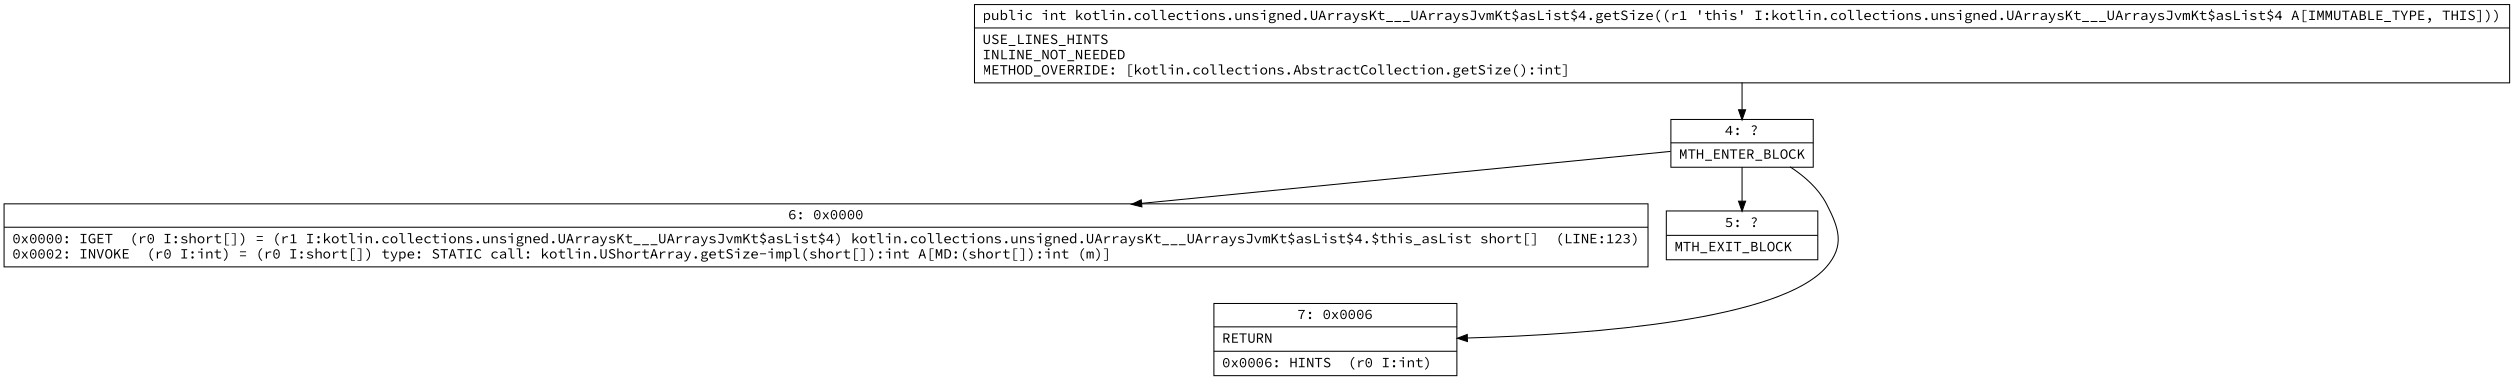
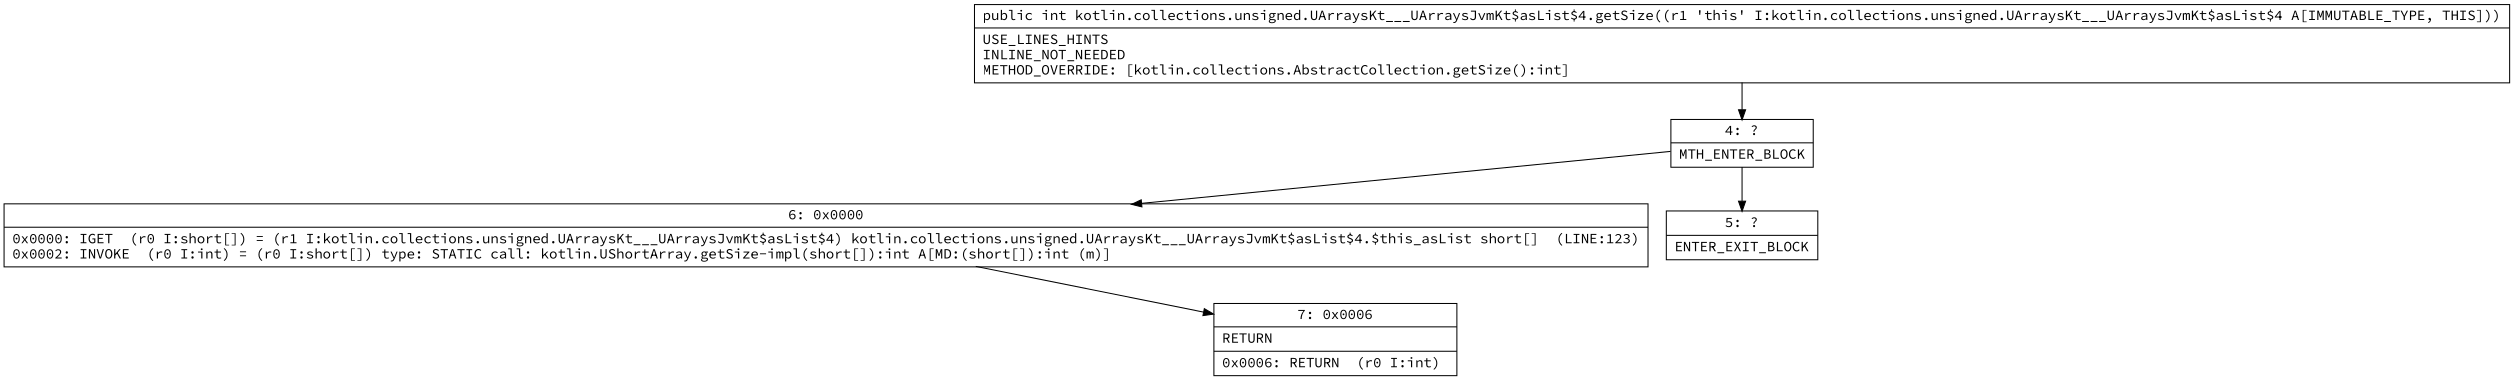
(1733, 247) -> (1742, 247)
(1712, 314) -> (1090, 289)
(1331, 363) -> (1335, 363)
